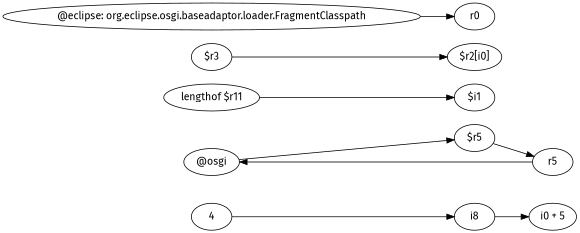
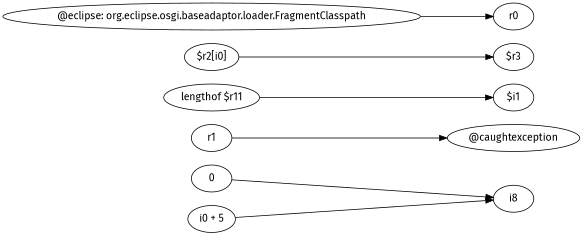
(336, 57) -> (362, 57)
(475, 138) -> none
(212, 162) -> (514, 138)
(553, 162) -> (212, 138)
(212, 217) -> (212, 178)
(508, 217) -> (360, 209)
